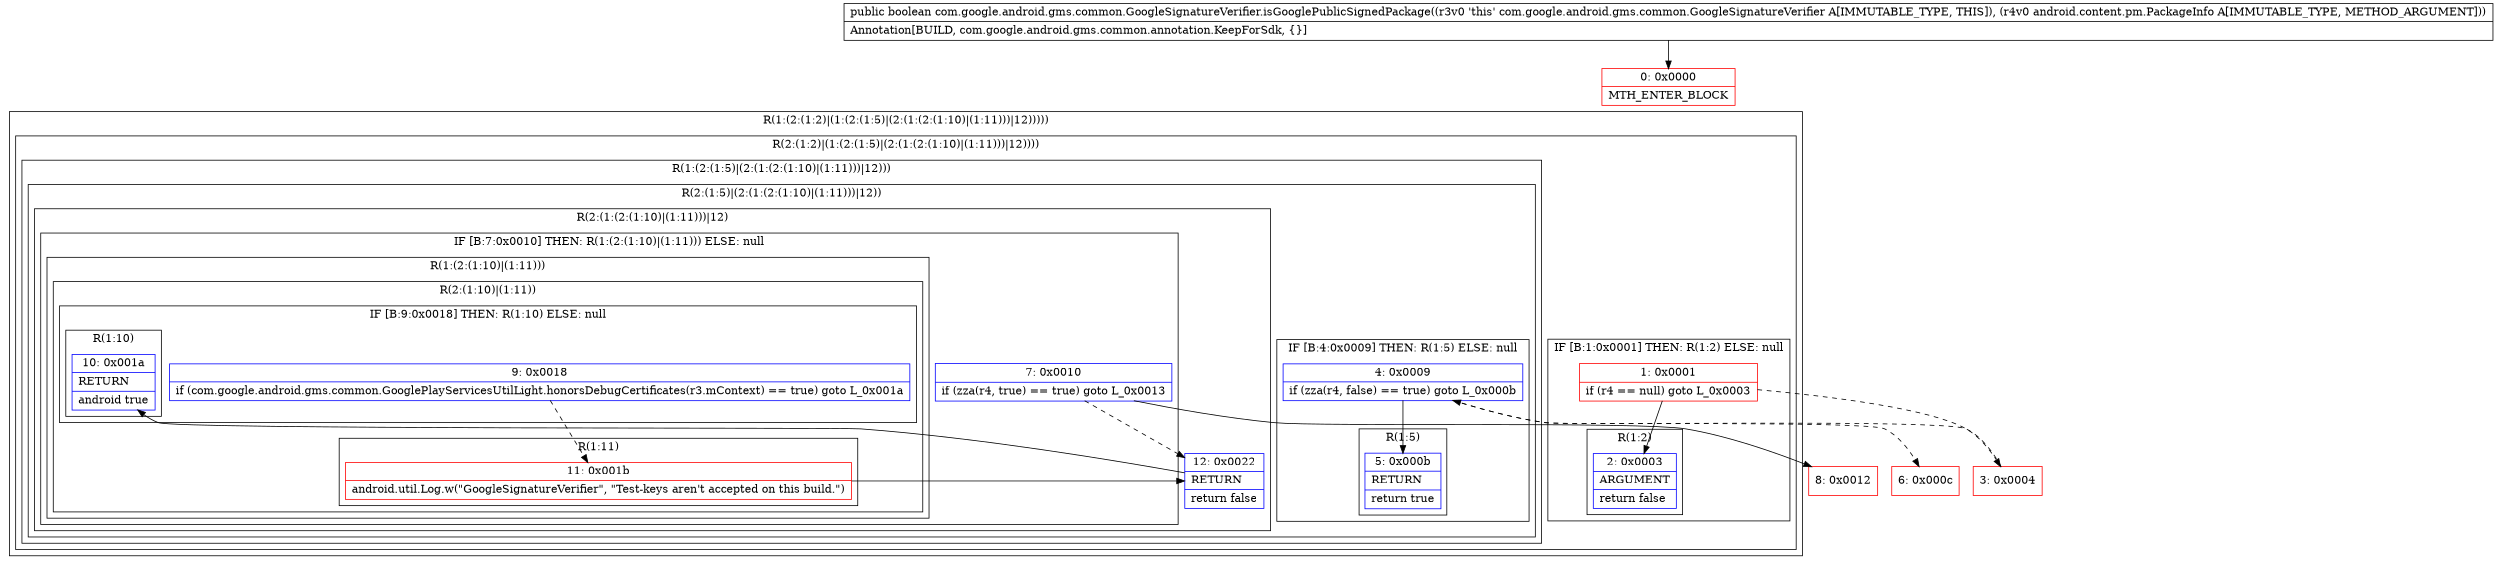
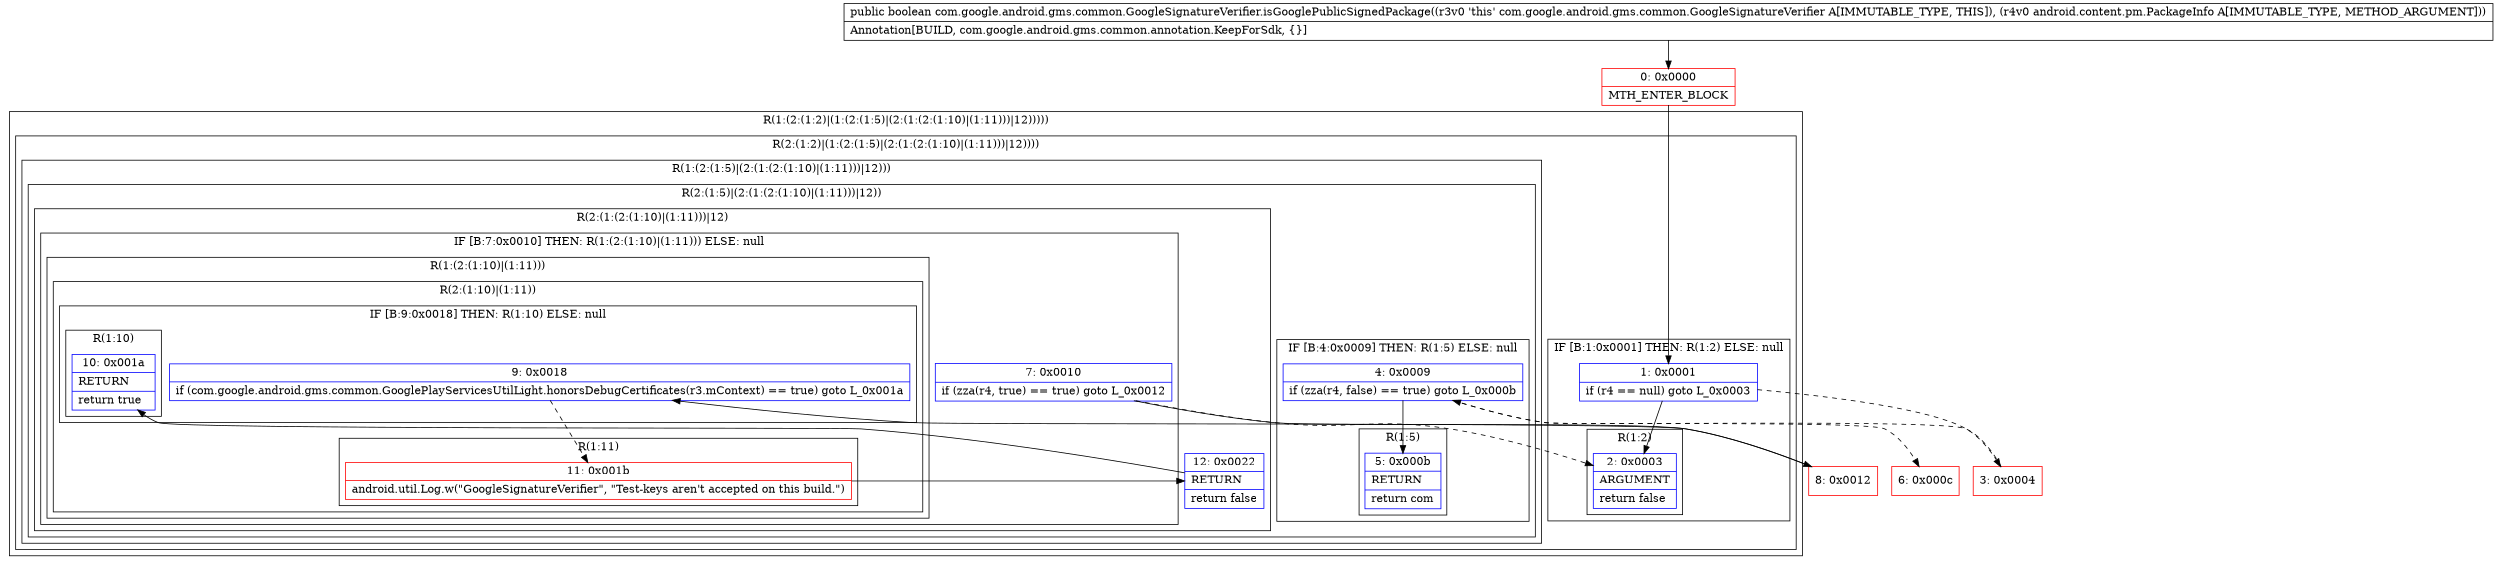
none -> (1668, 230)
(1668, 382) -> (1668, 382)
(1054, 391) -> (1054, 391)
(114, 400) -> (110, 400)
none -> (1220, 424)
(1131, 427) -> (1453, 429)
(1403, 499) -> (1403, 499)
